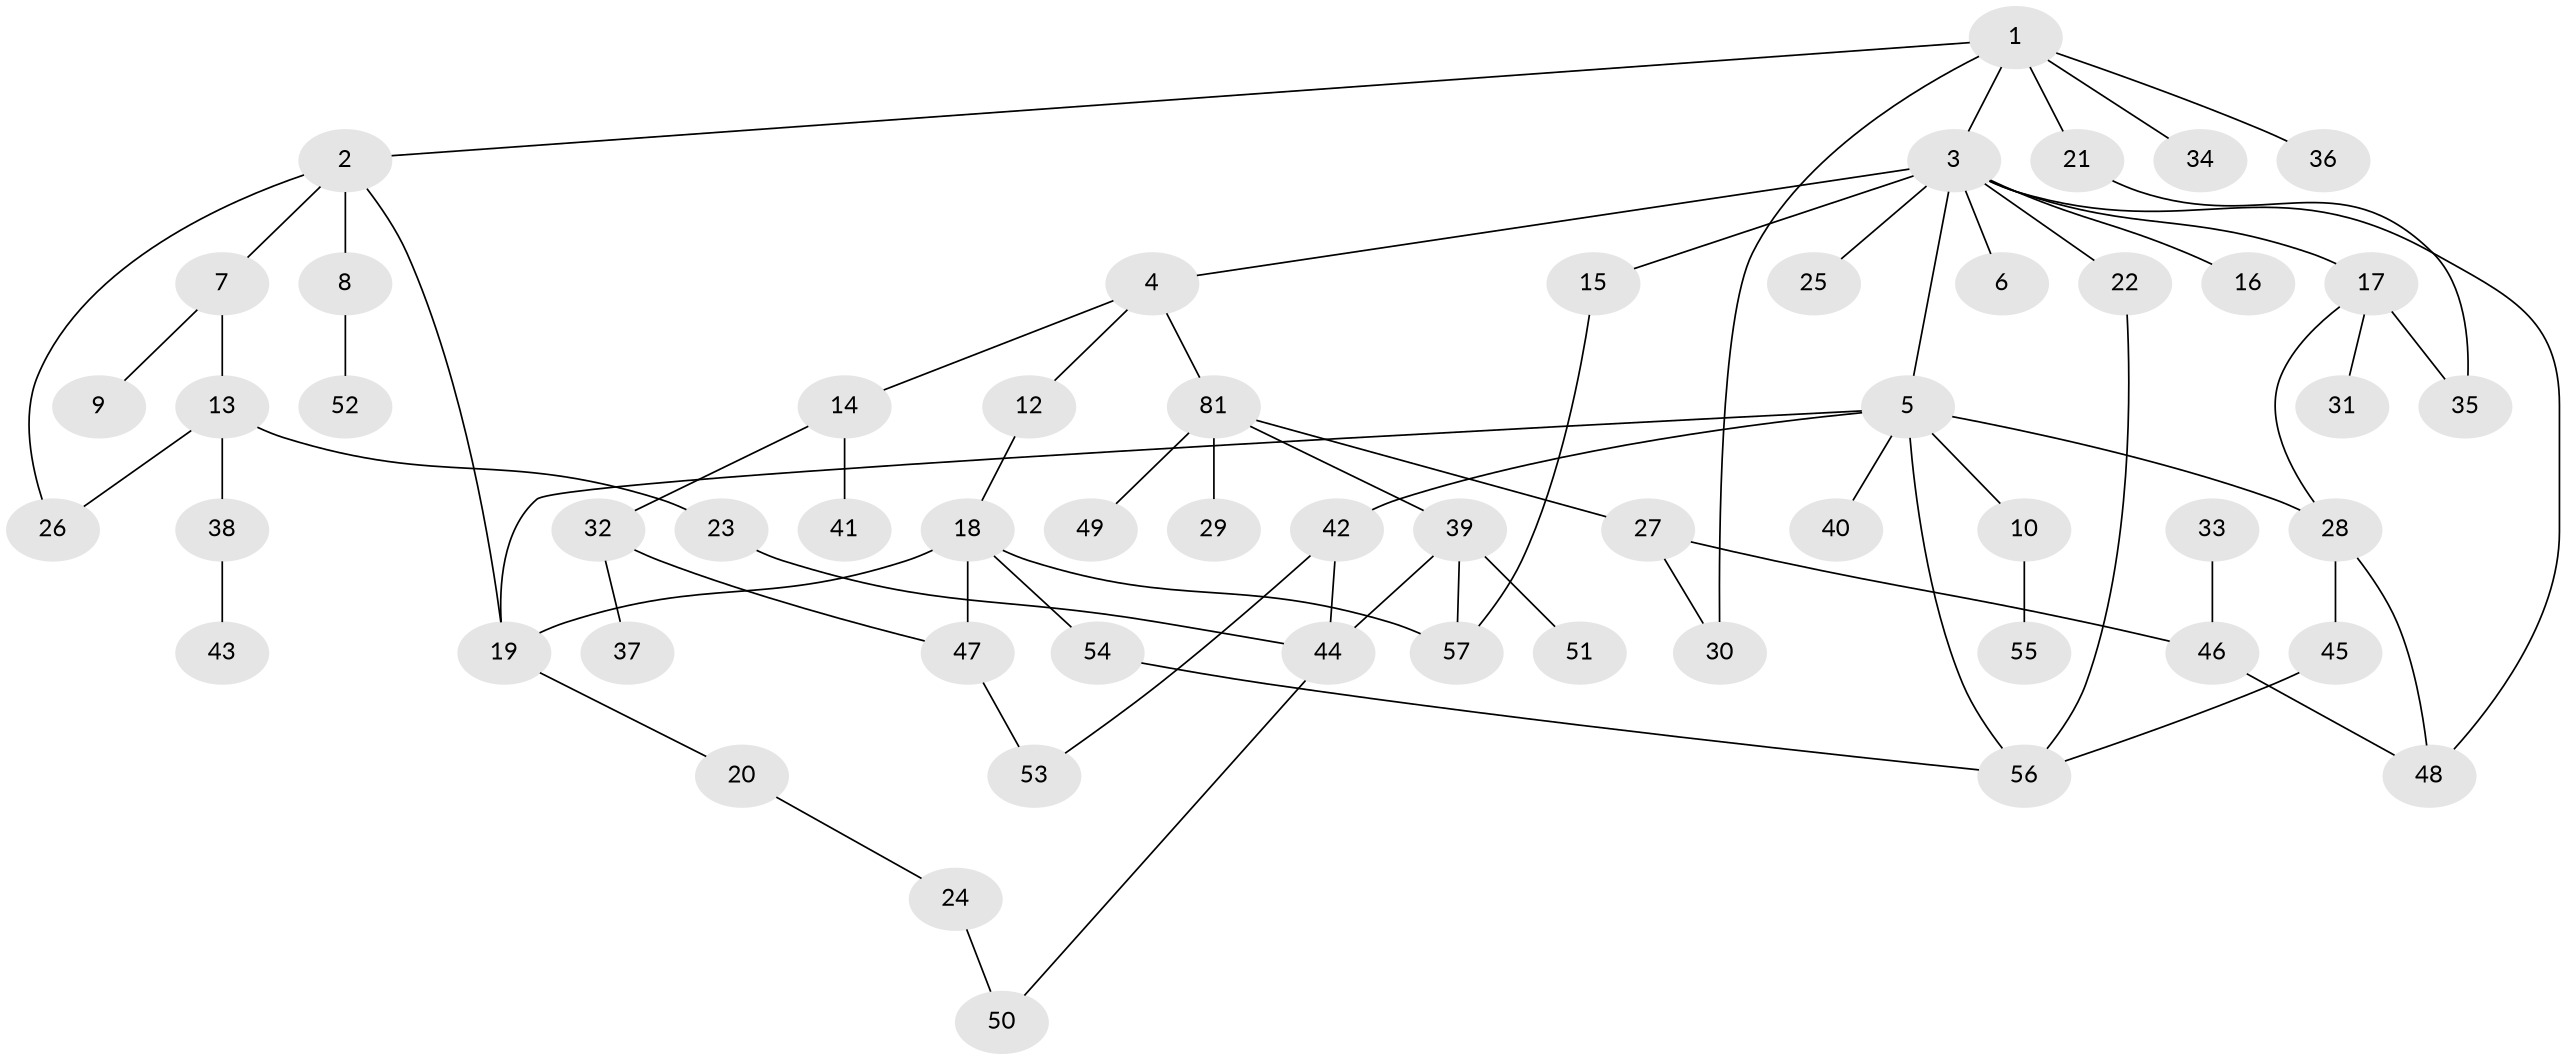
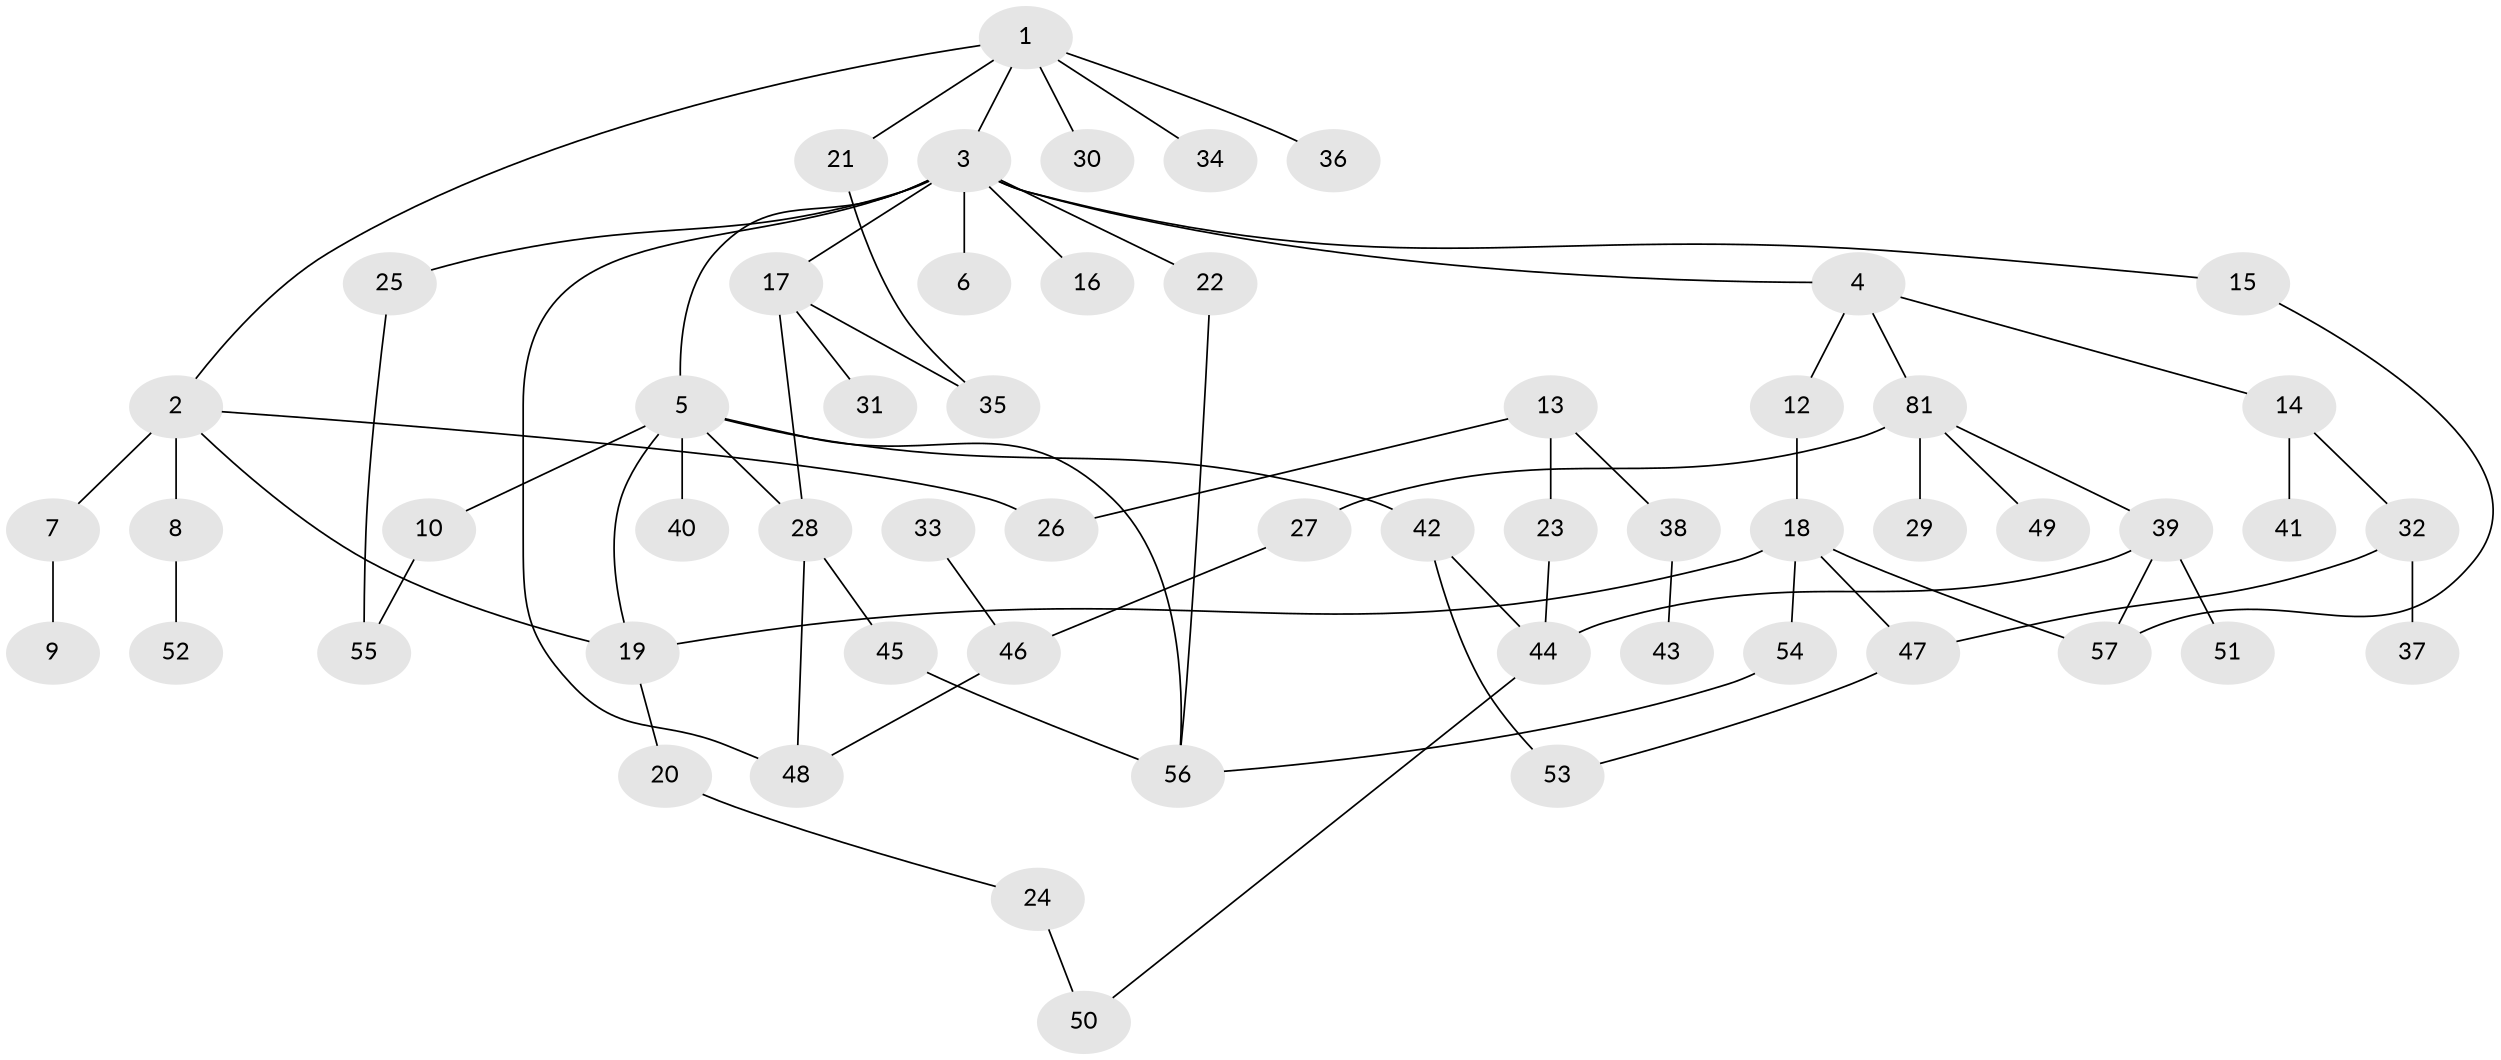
(222, 346) -> none
none -> (370, 468)
(1684, 591) -> none
